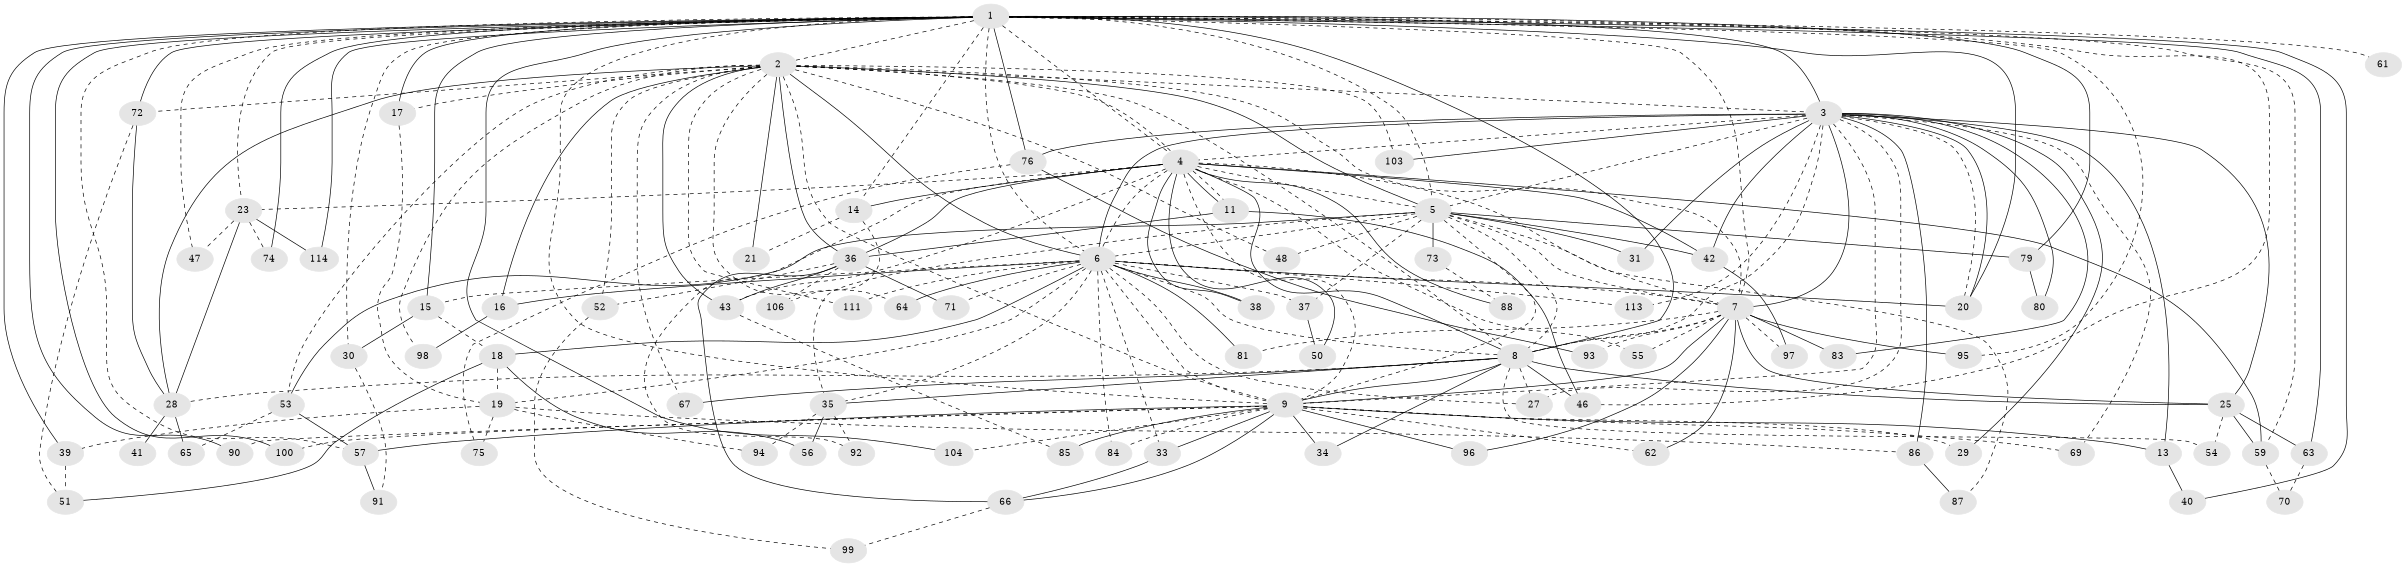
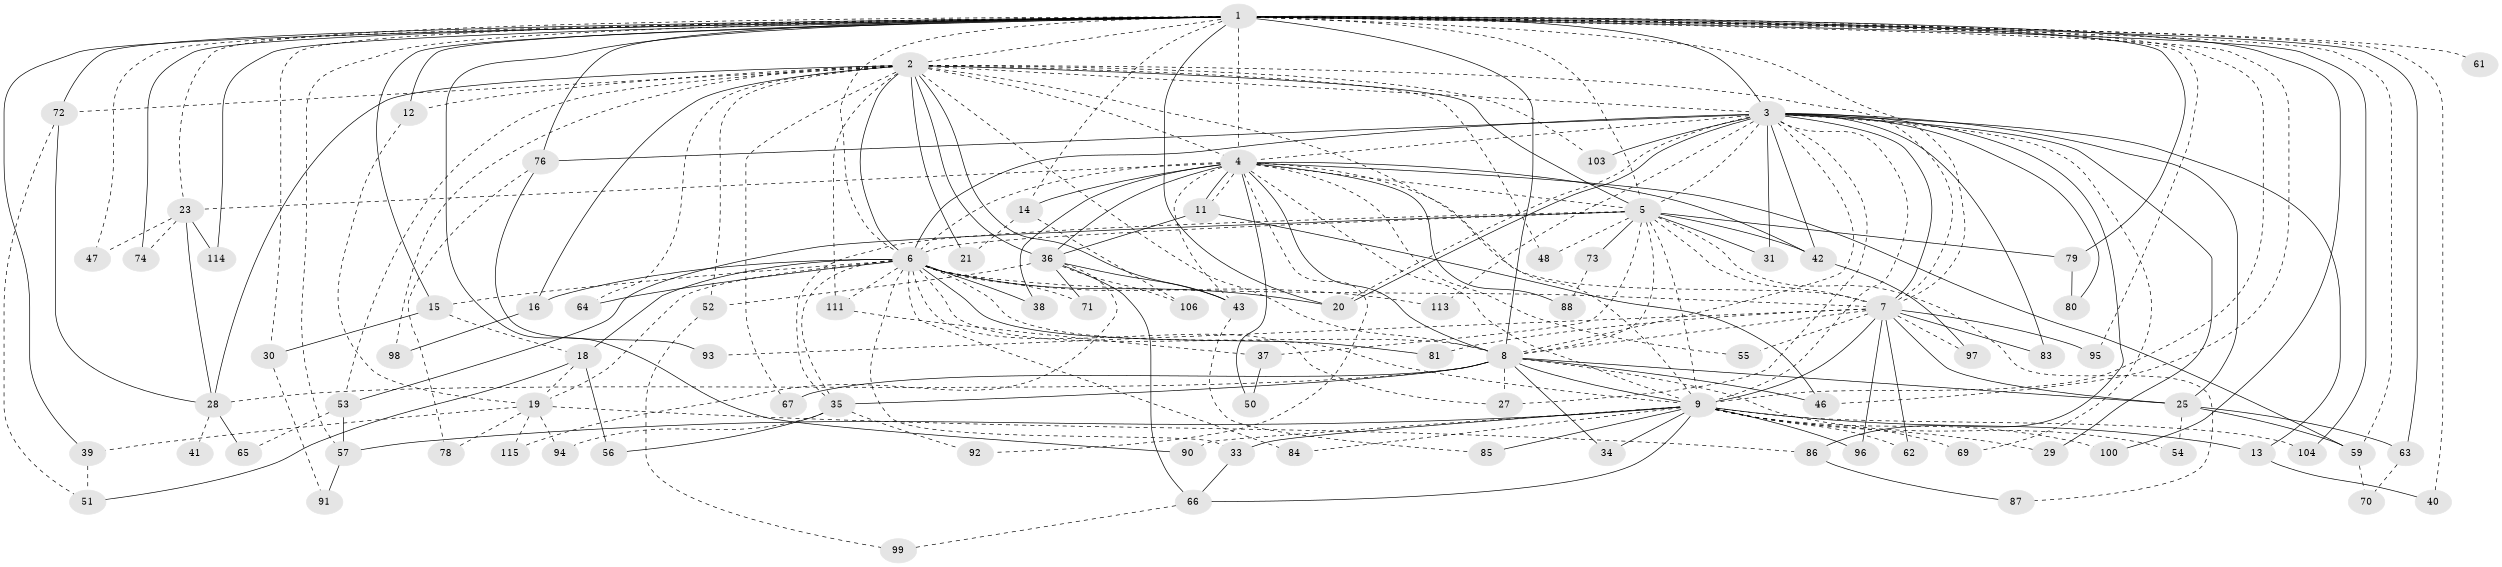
(2263, 50) -> (2376, 50)
(398, 113) -> (409, 113)
(1203, 280) -> (1050, 335)
(155, 429) -> (204, 429)
(479, 454) -> (446, 454)
none -> (510, 454)
